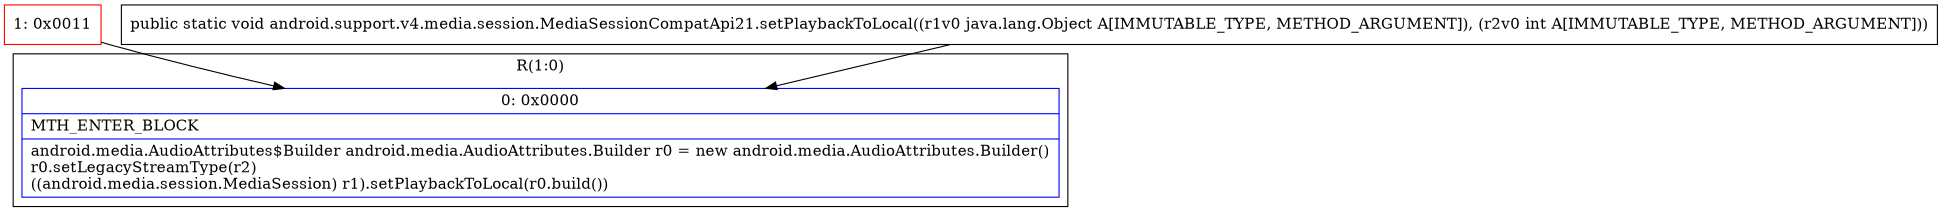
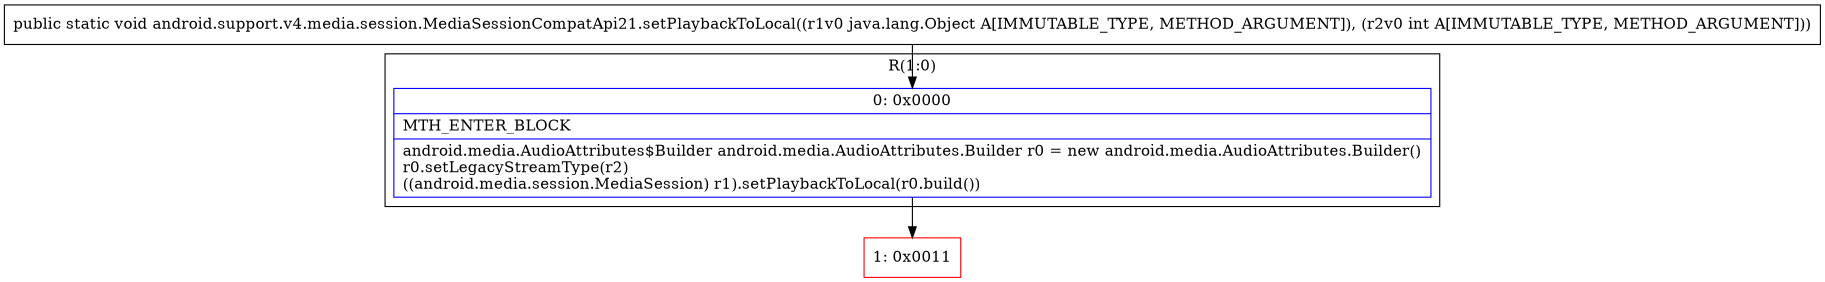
(187, 65) -> (912, 213)
